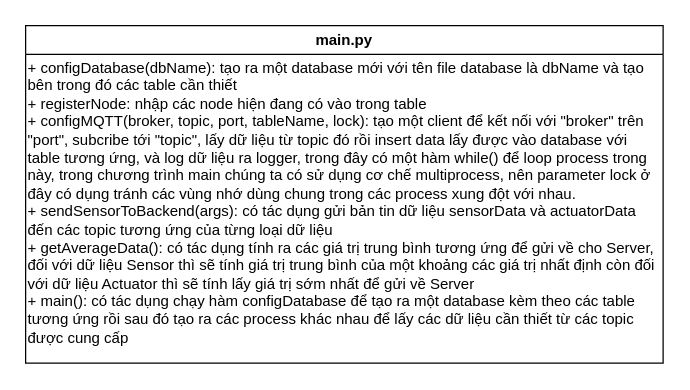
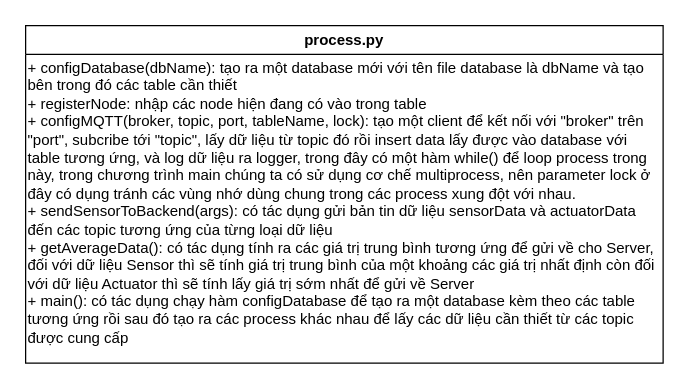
(344, 41) -> (344, 41)
